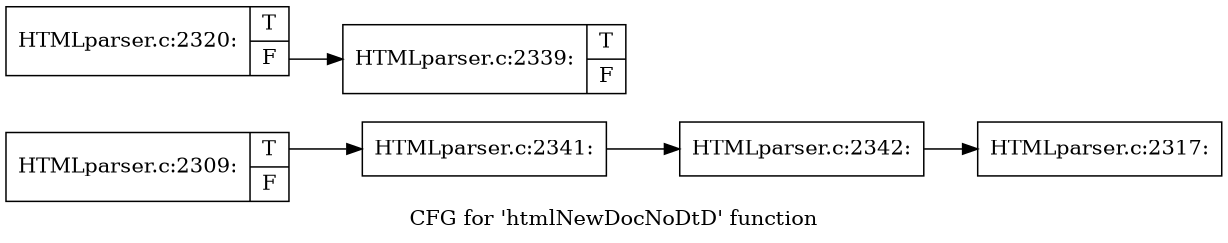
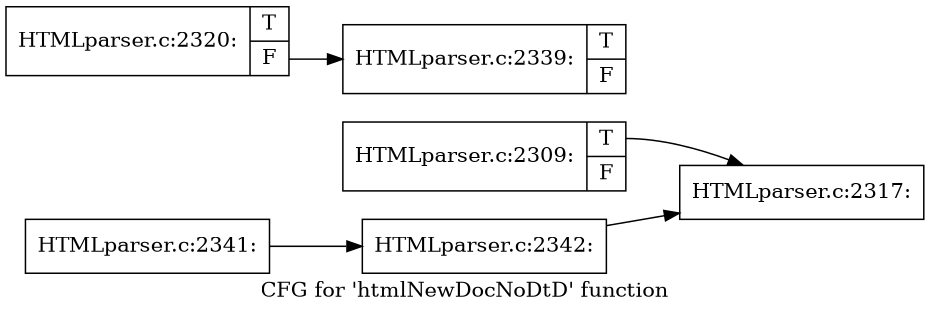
(318, 149) -> (678, 145)
